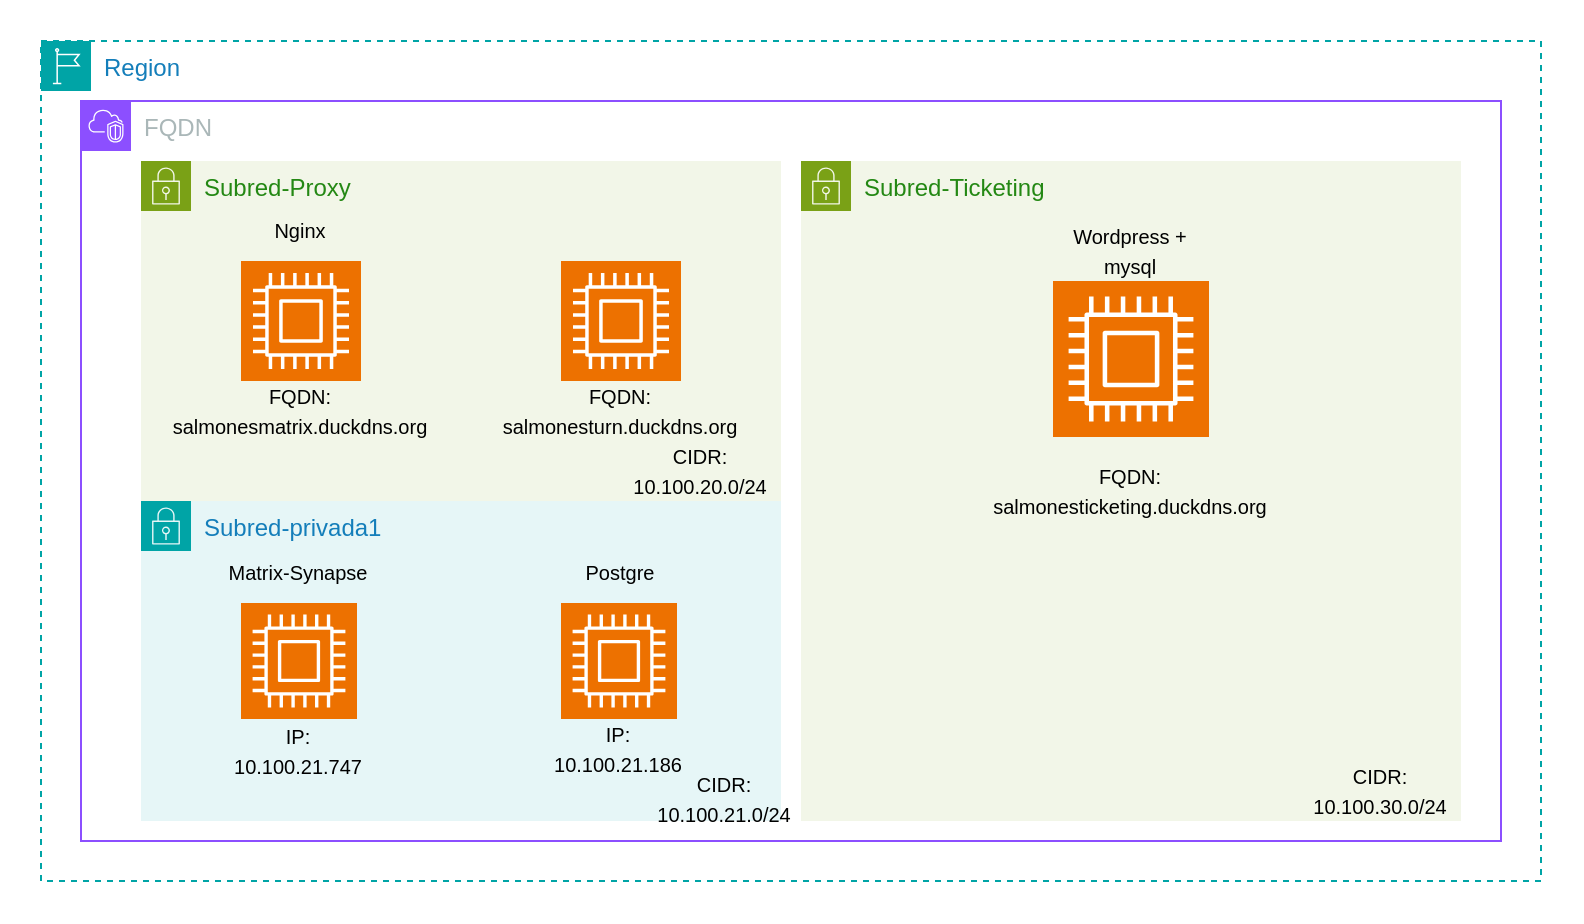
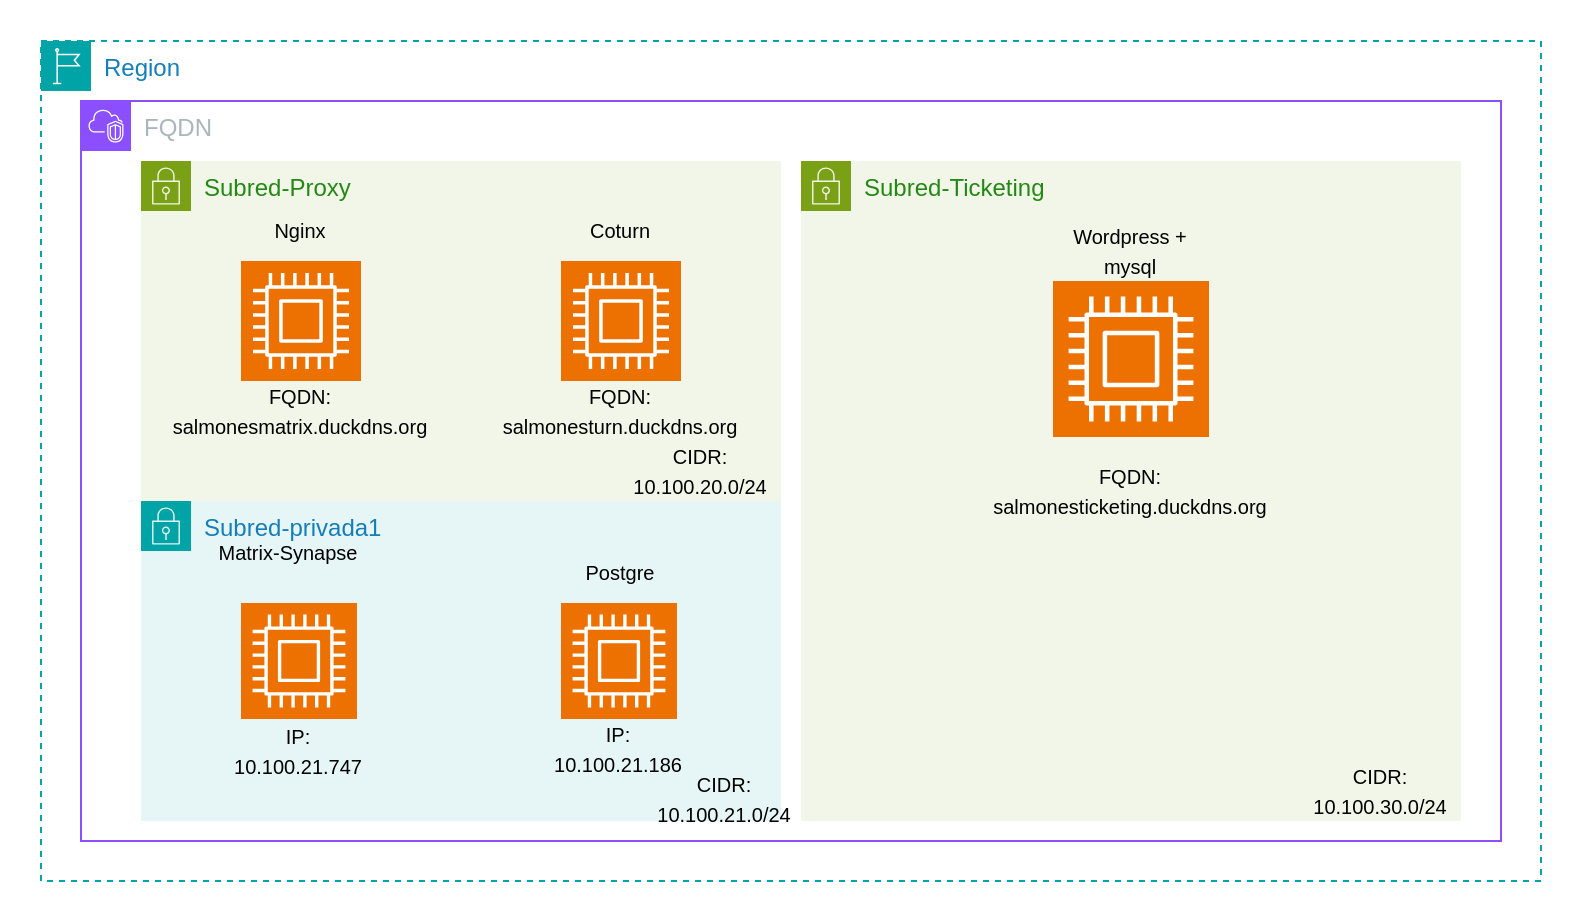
none -> (621, 231)
(299, 573) -> (289, 553)
